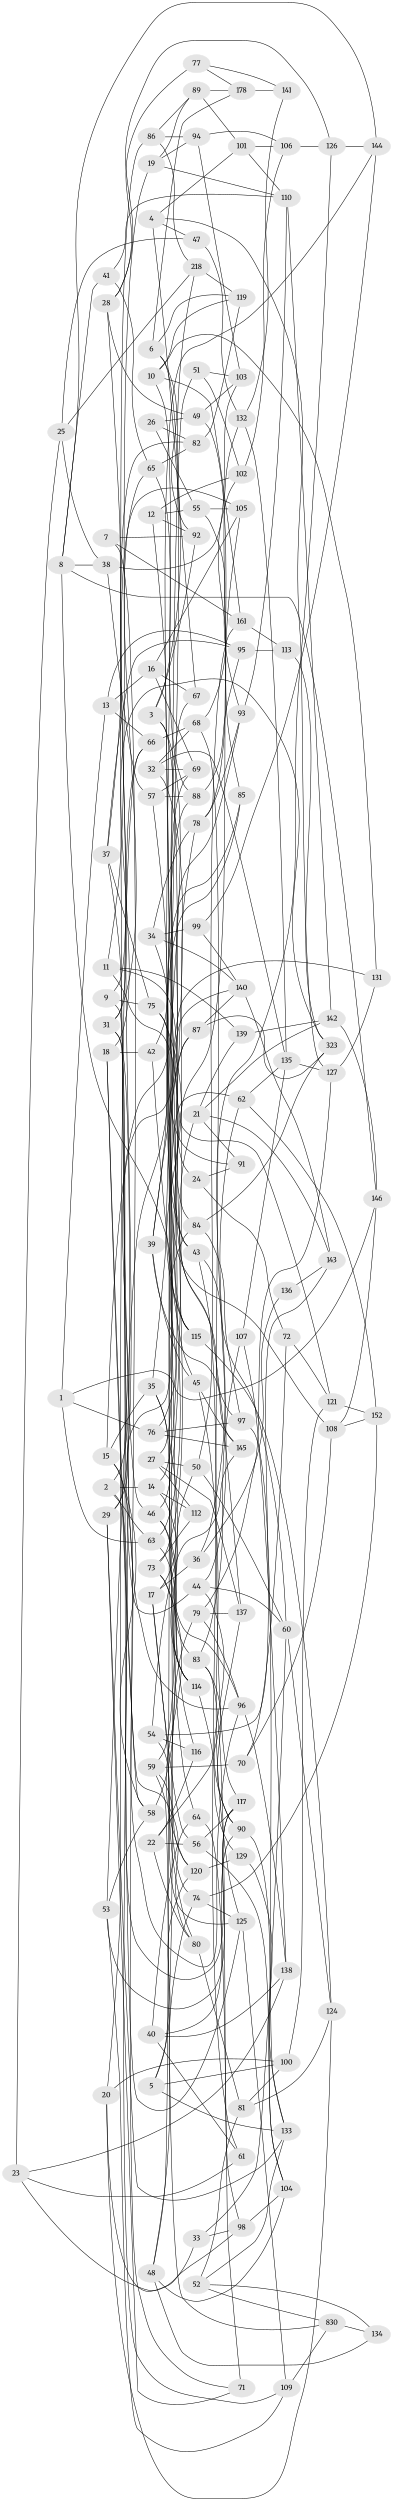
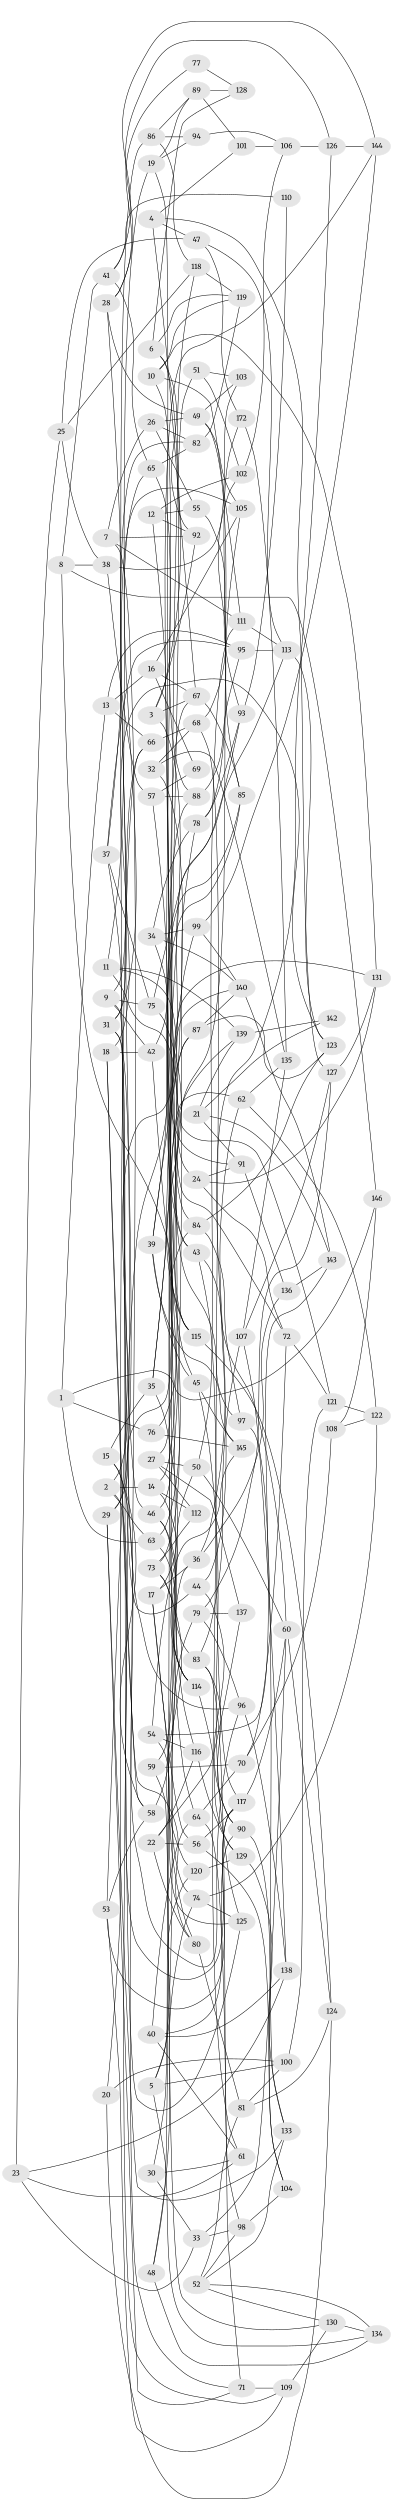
(242, 91) -> (242, 91)
(287, 91) -> none
(96, 125) -> (177, 24)
(264, 172) -> none
(219, 181) -> (168, 768)
(218, 257) -> none
(197, 267) -> (197, 267)
(242, 419) -> (242, 419)
none -> (271, 432)
none -> (128, 461)
(219, 509) -> (221, 462)
(242, 622) -> (242, 622)
(312, 649) -> none
none -> (220, 729)
(174, 770) -> none
none -> (130, 1025)
(332, 1046) -> (332, 1046)
(306, 1066) -> (296, 1208)
(361, 1072) -> none
(146, 1092) -> none
none -> (334, 1106)
(178, 1166) -> (174, 706)
none -> (264, 1228)
(191, 1278) -> (231, 776)
(182, 1343) -> (173, 1293)
(377, 1416) -> (377, 1416)
(197, 1427) -> none
(249, 1597) -> (267, 1738)
(184, 1629) -> (170, 1156)
none -> (219, 1791)
none -> (208, 1798)
(173, 1820) -> none
(218, 2119) -> (176, 2303)
(264, 2155) -> (264, 2388)
none -> (151, 2174)
(120, 2247) -> (219, 2256)
(241, 2280) -> none
(332, 2323) -> (332, 2323)
